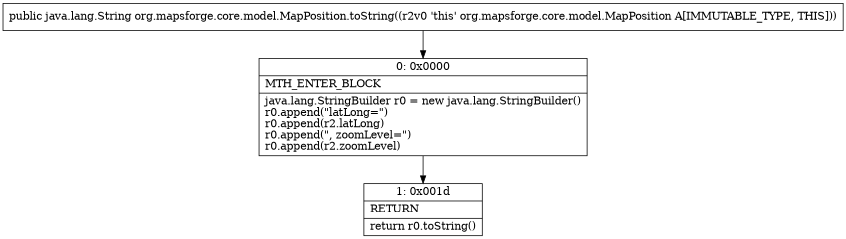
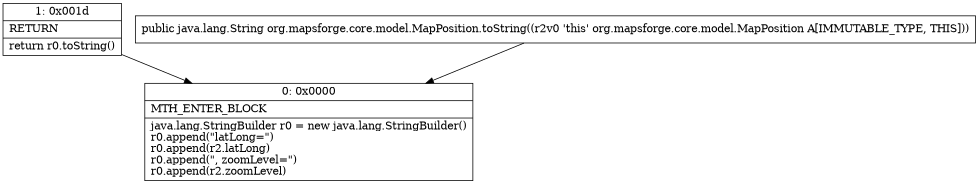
(423, 166) -> (153, 67)
